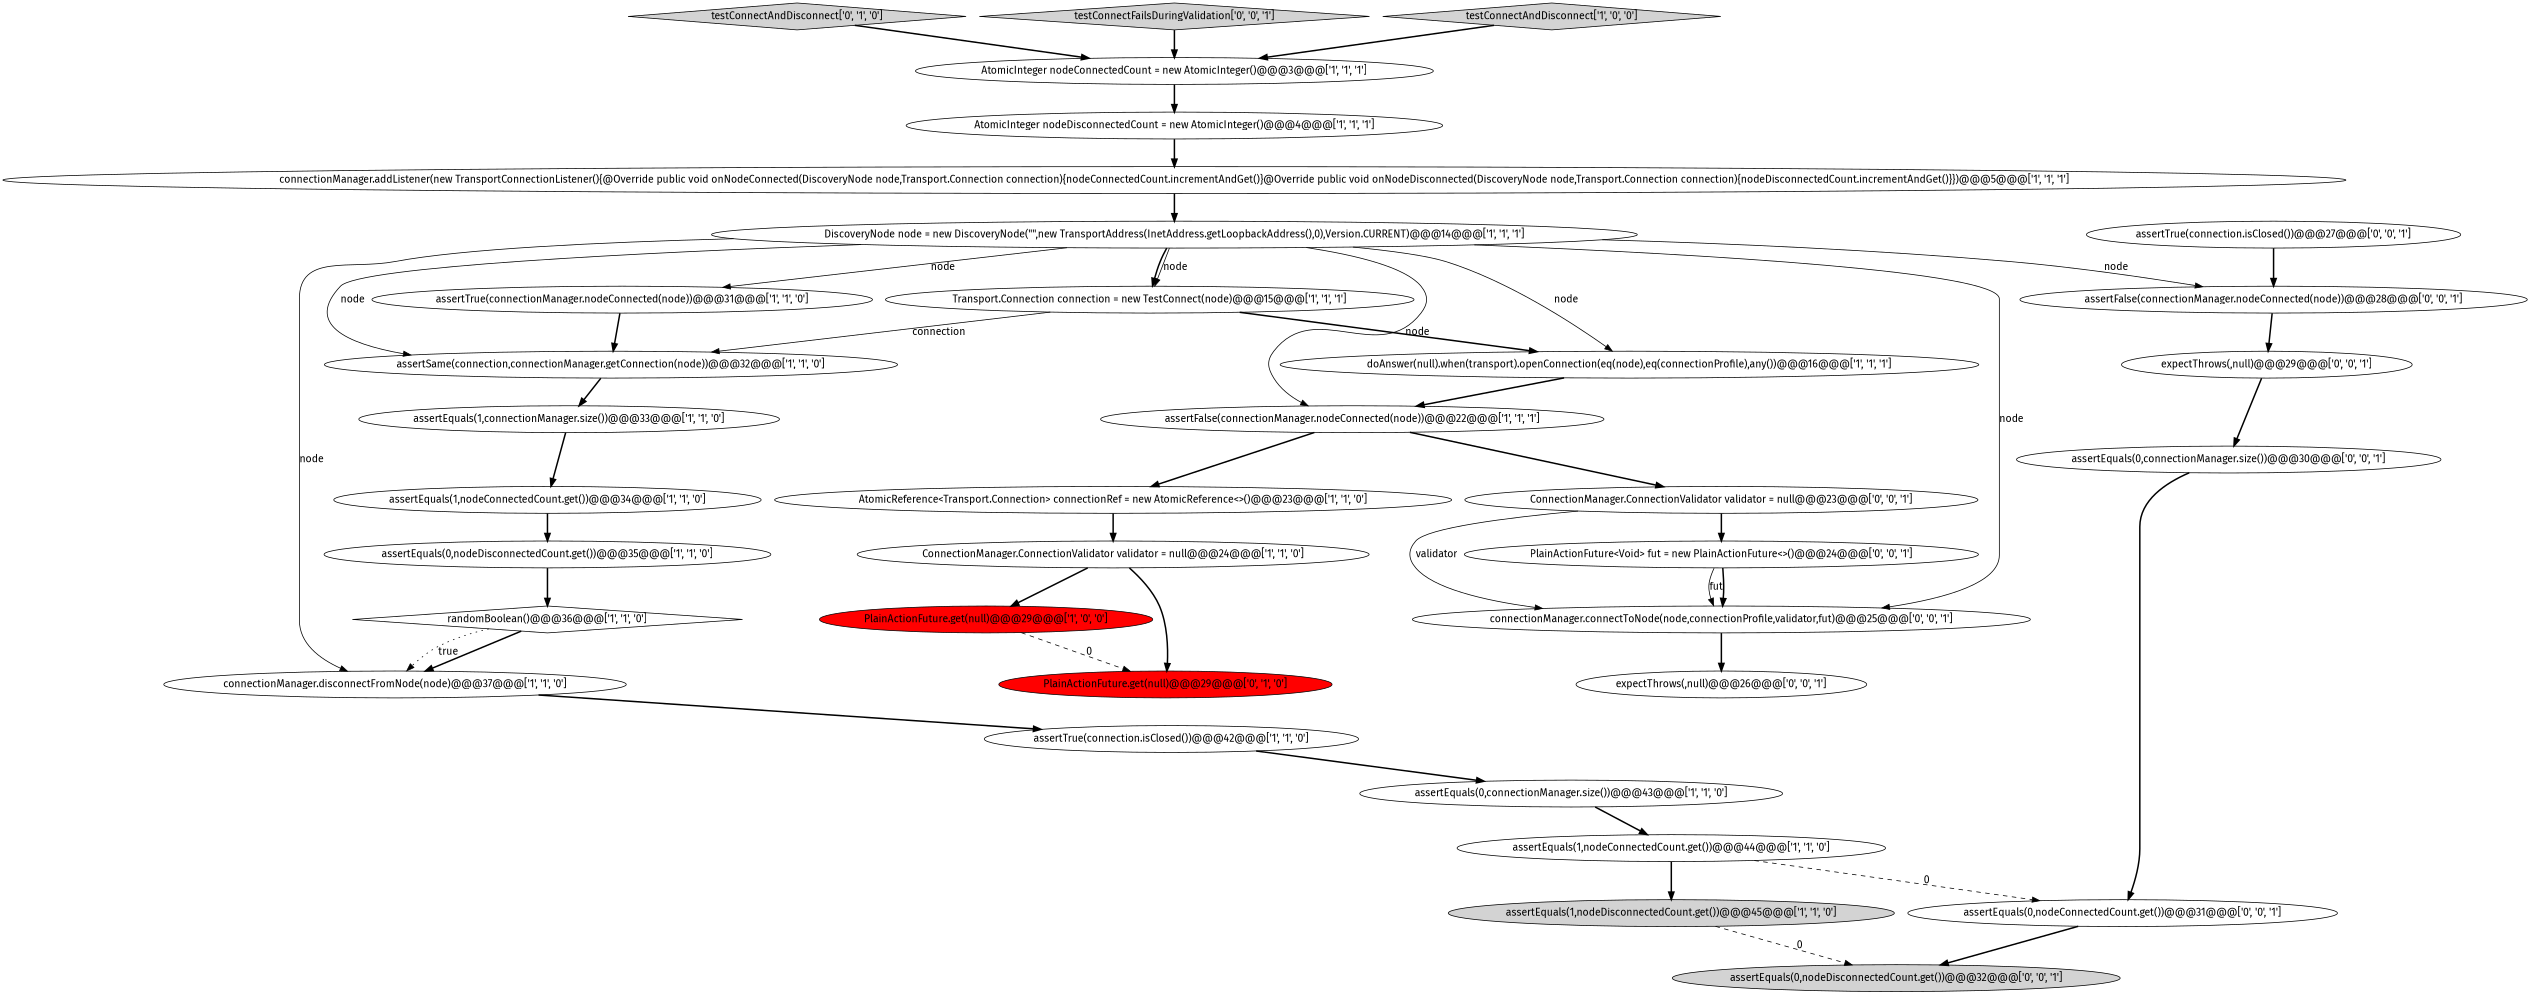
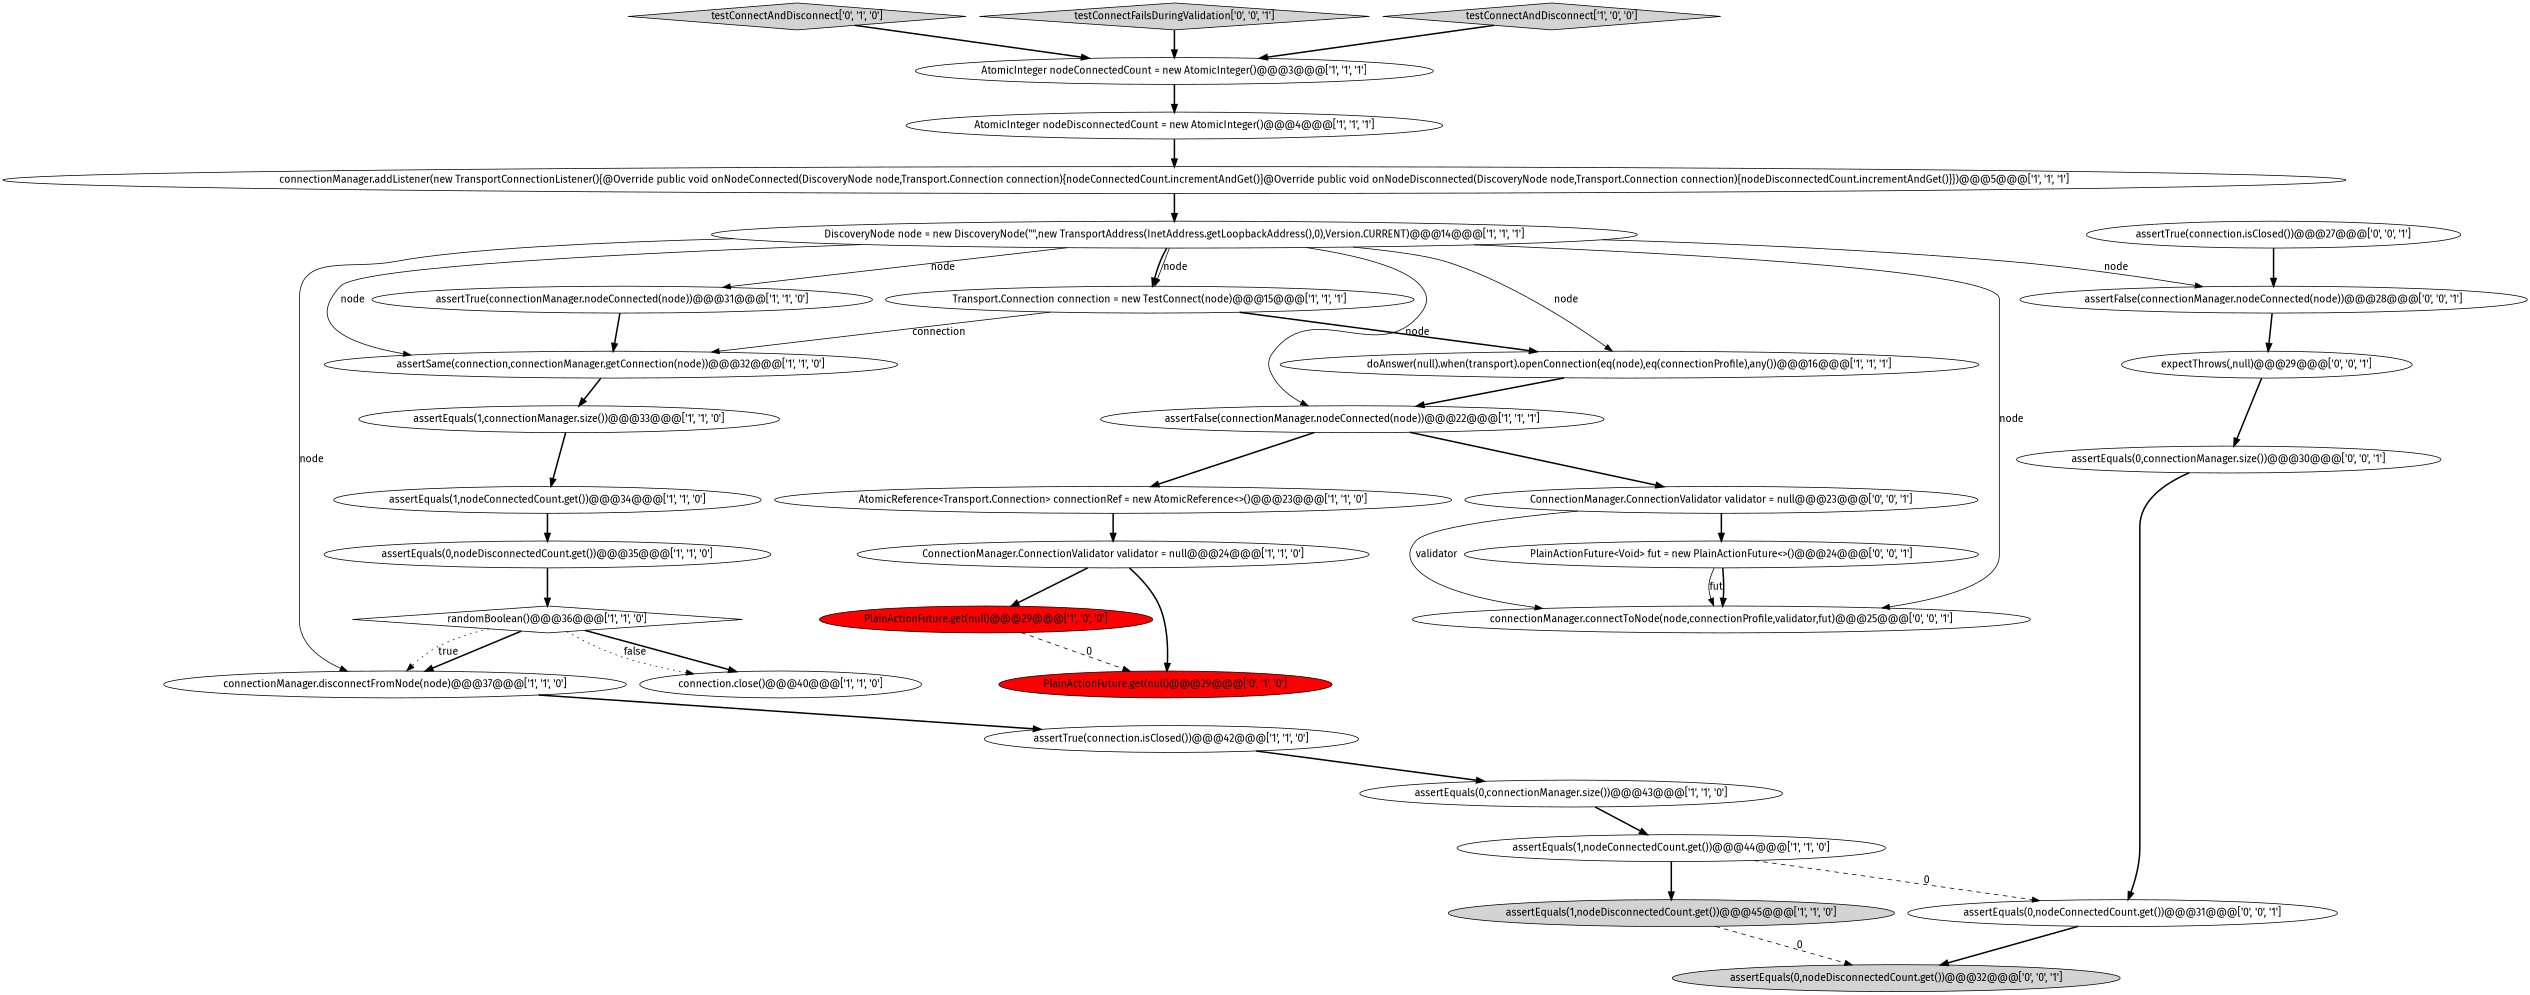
none -> (781, 684)
(1721, 684) -> none
